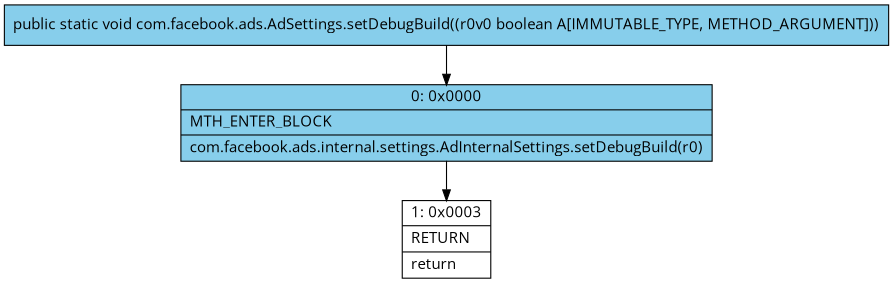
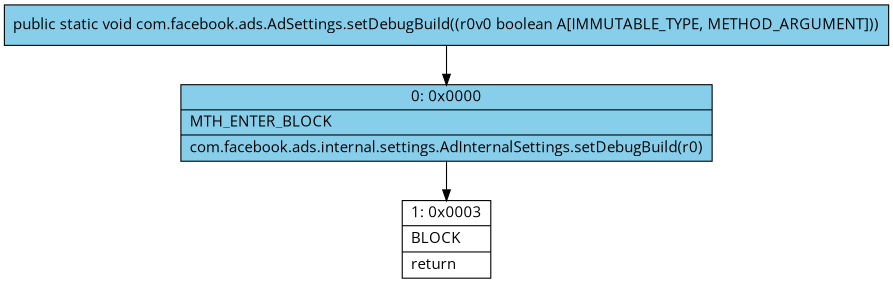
(441, 238) -> (436, 238)
